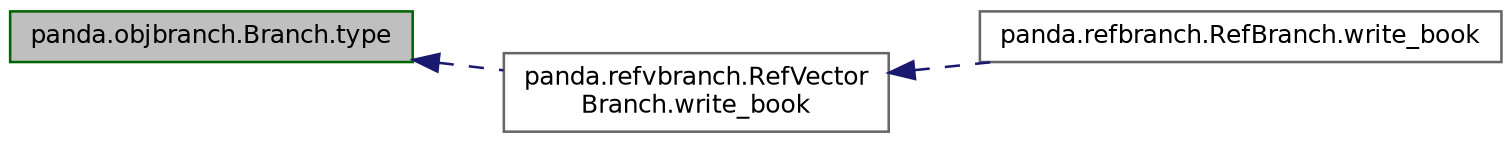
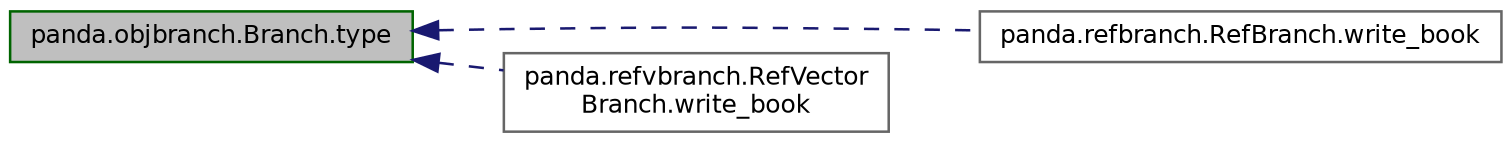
(959, 65) -> (709, 28)
